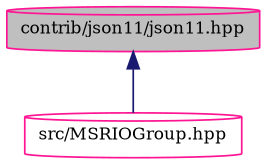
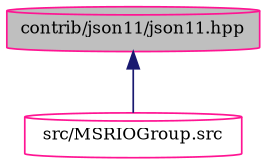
(133, 135) -> (133, 135)
